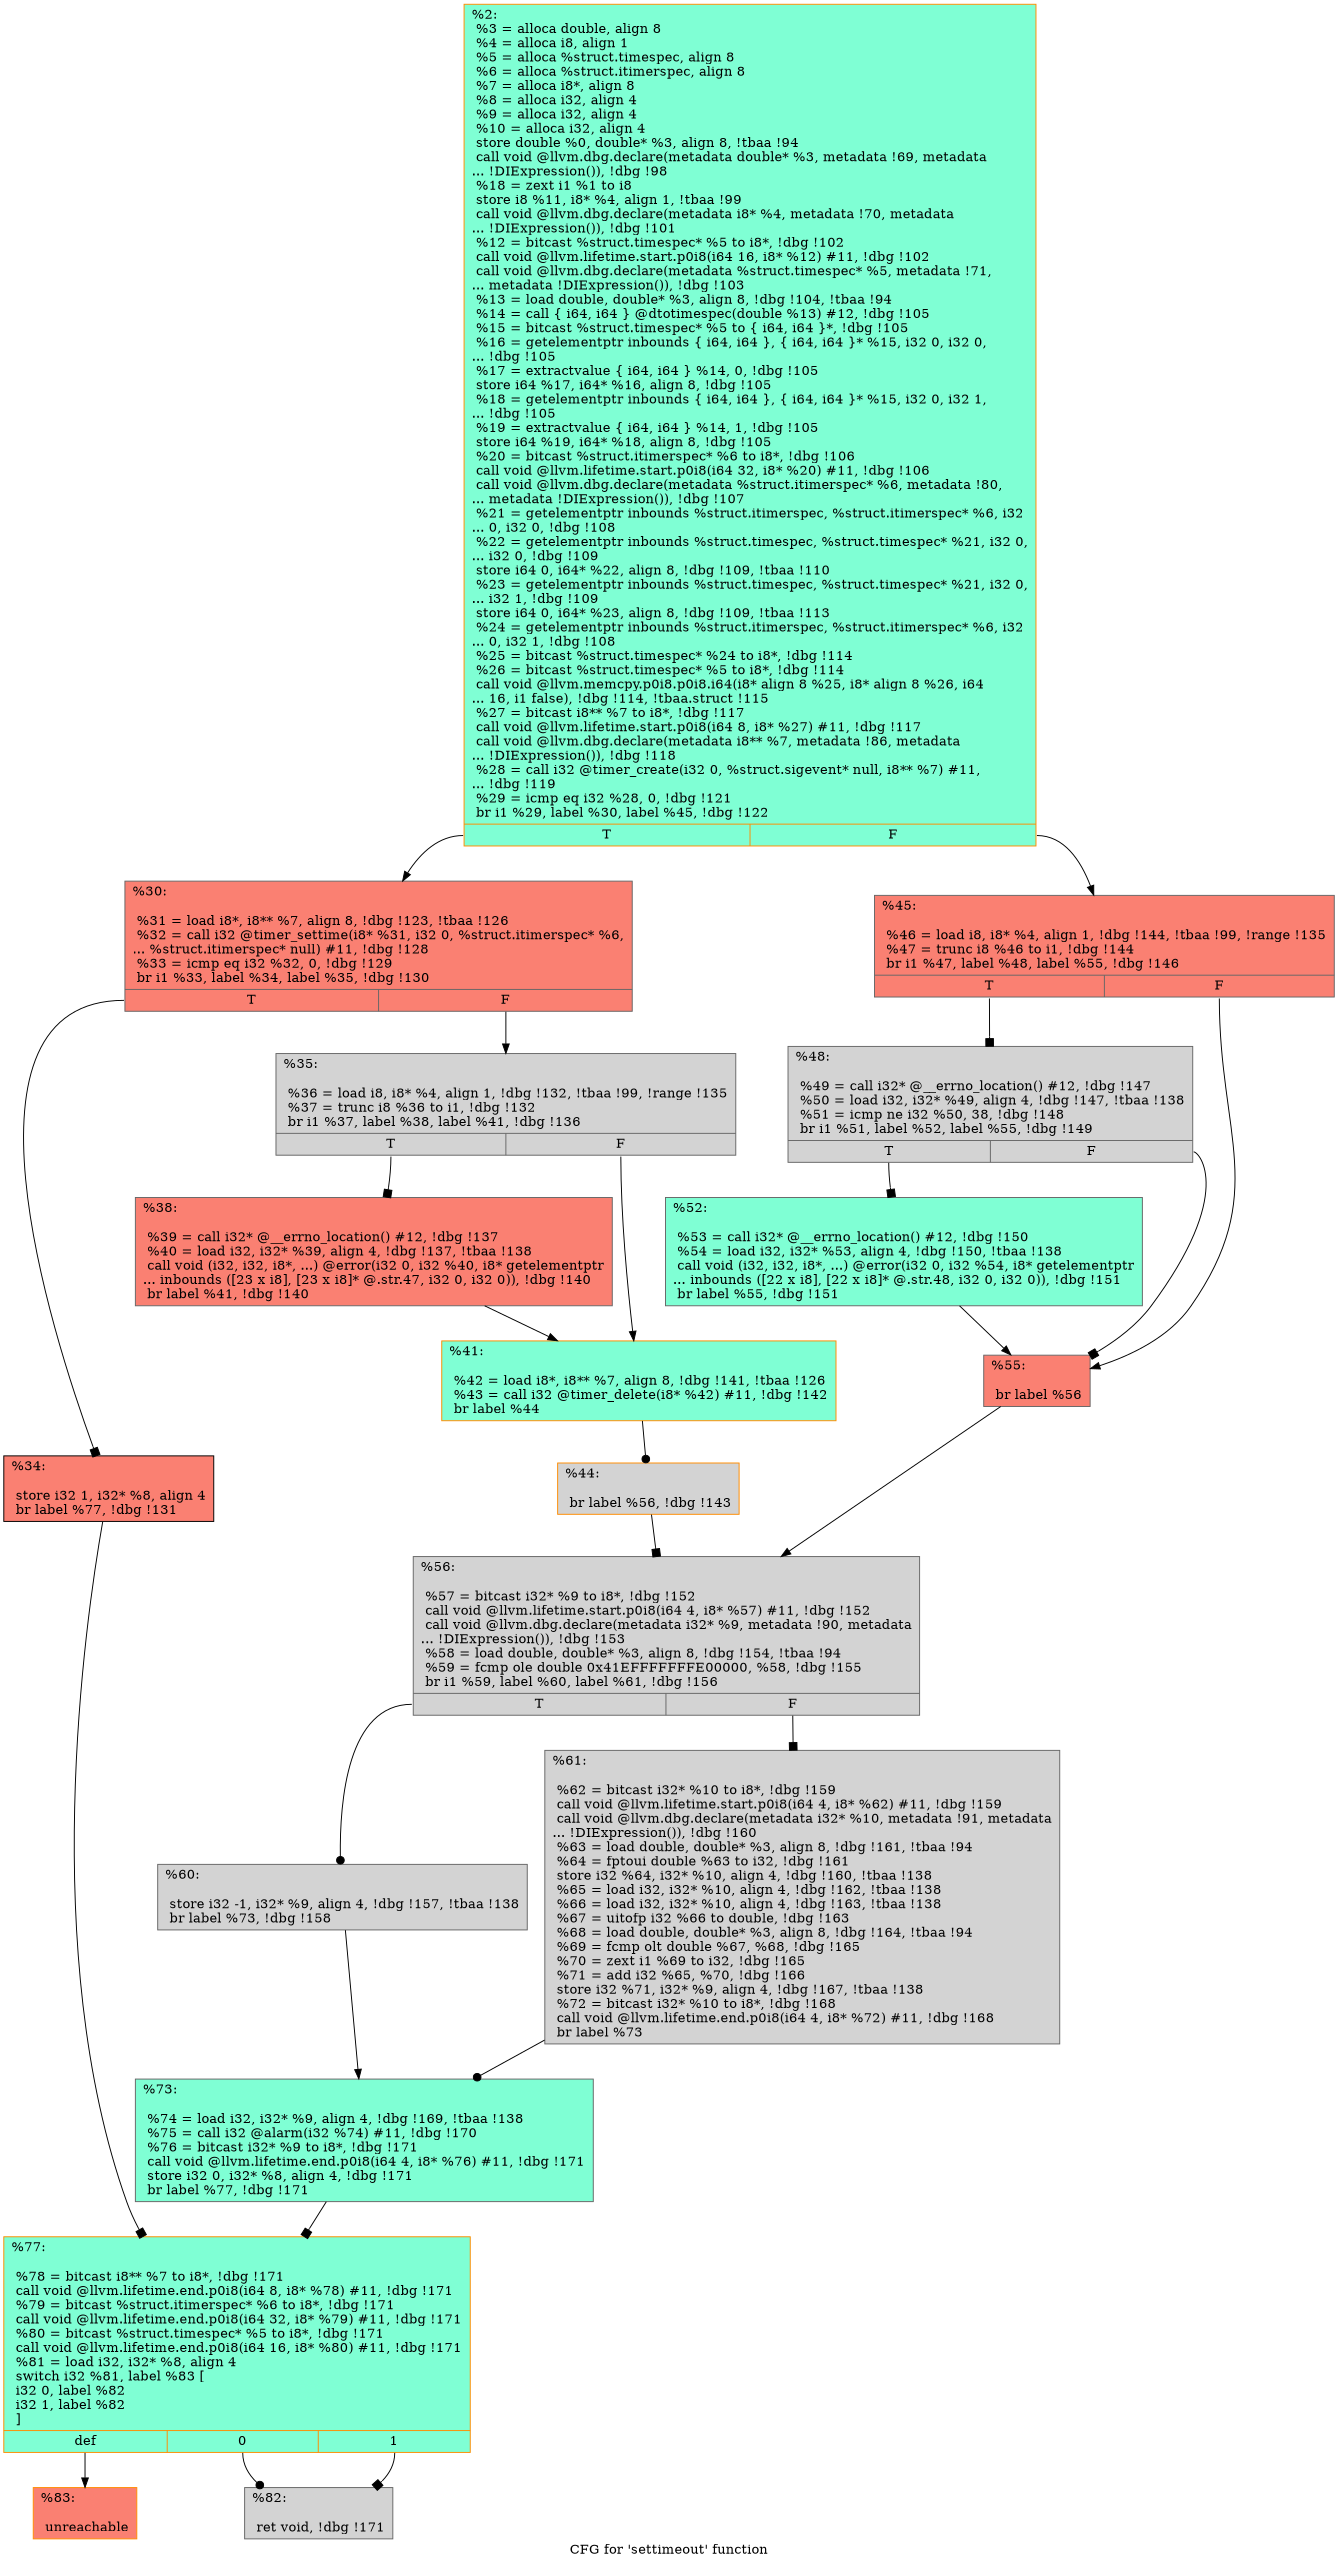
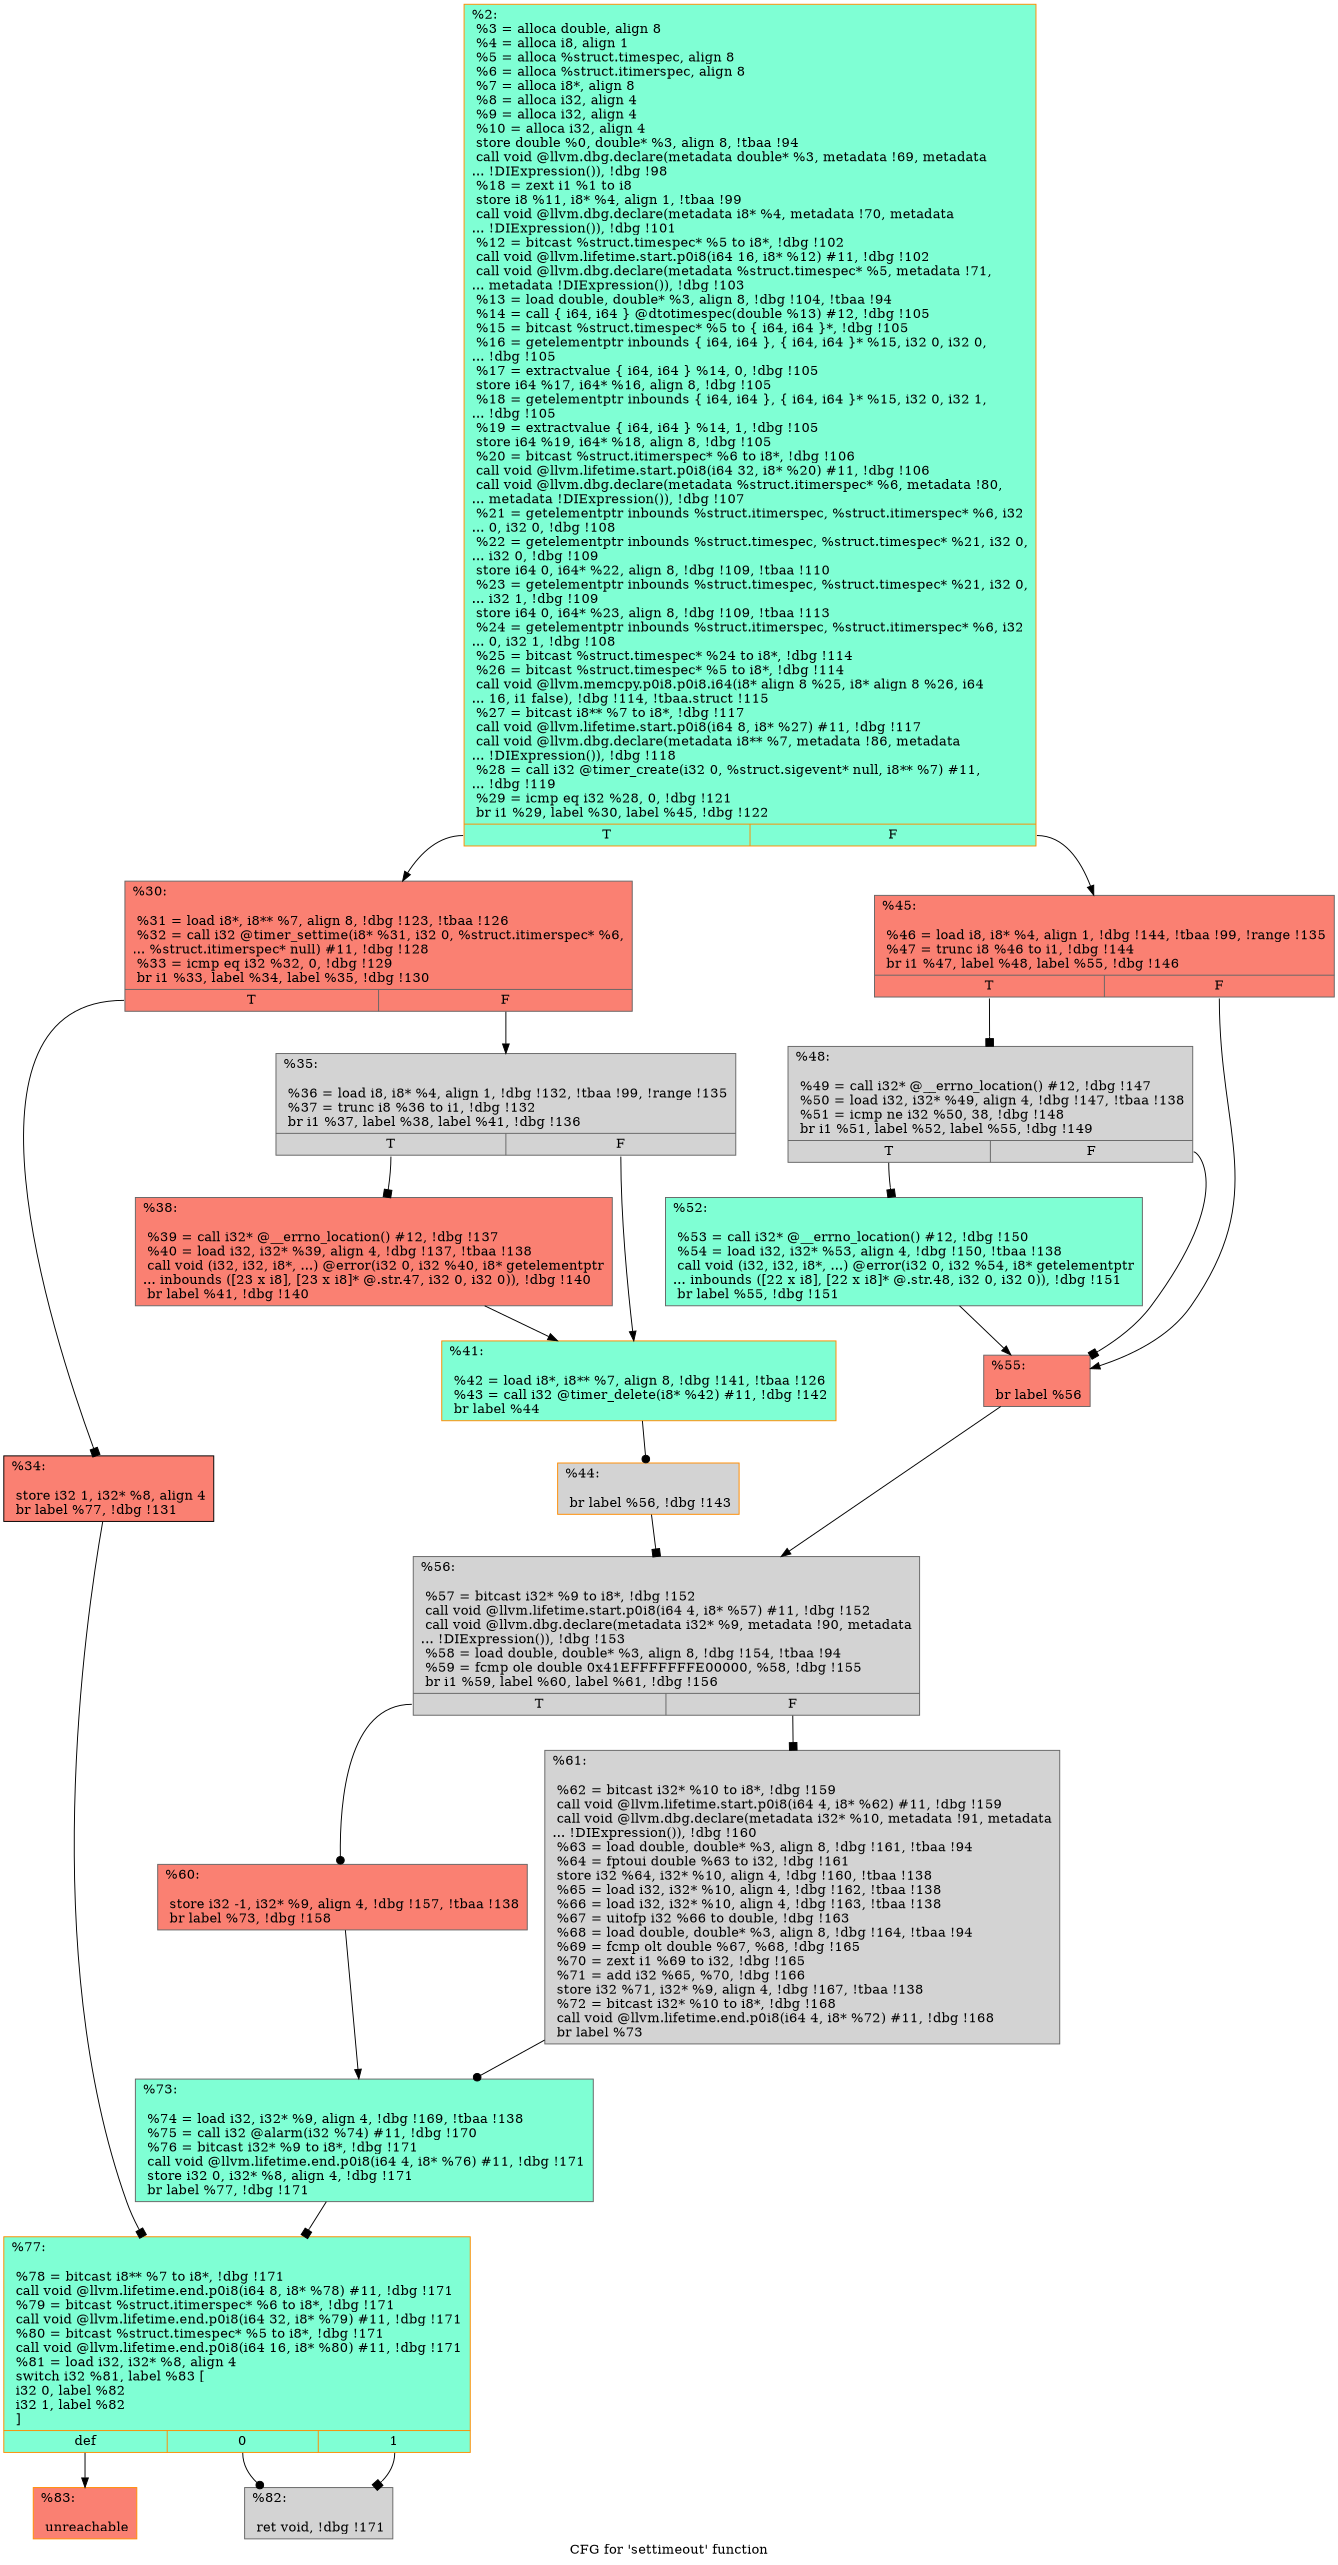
(342, 1897) -> (342, 1897)
